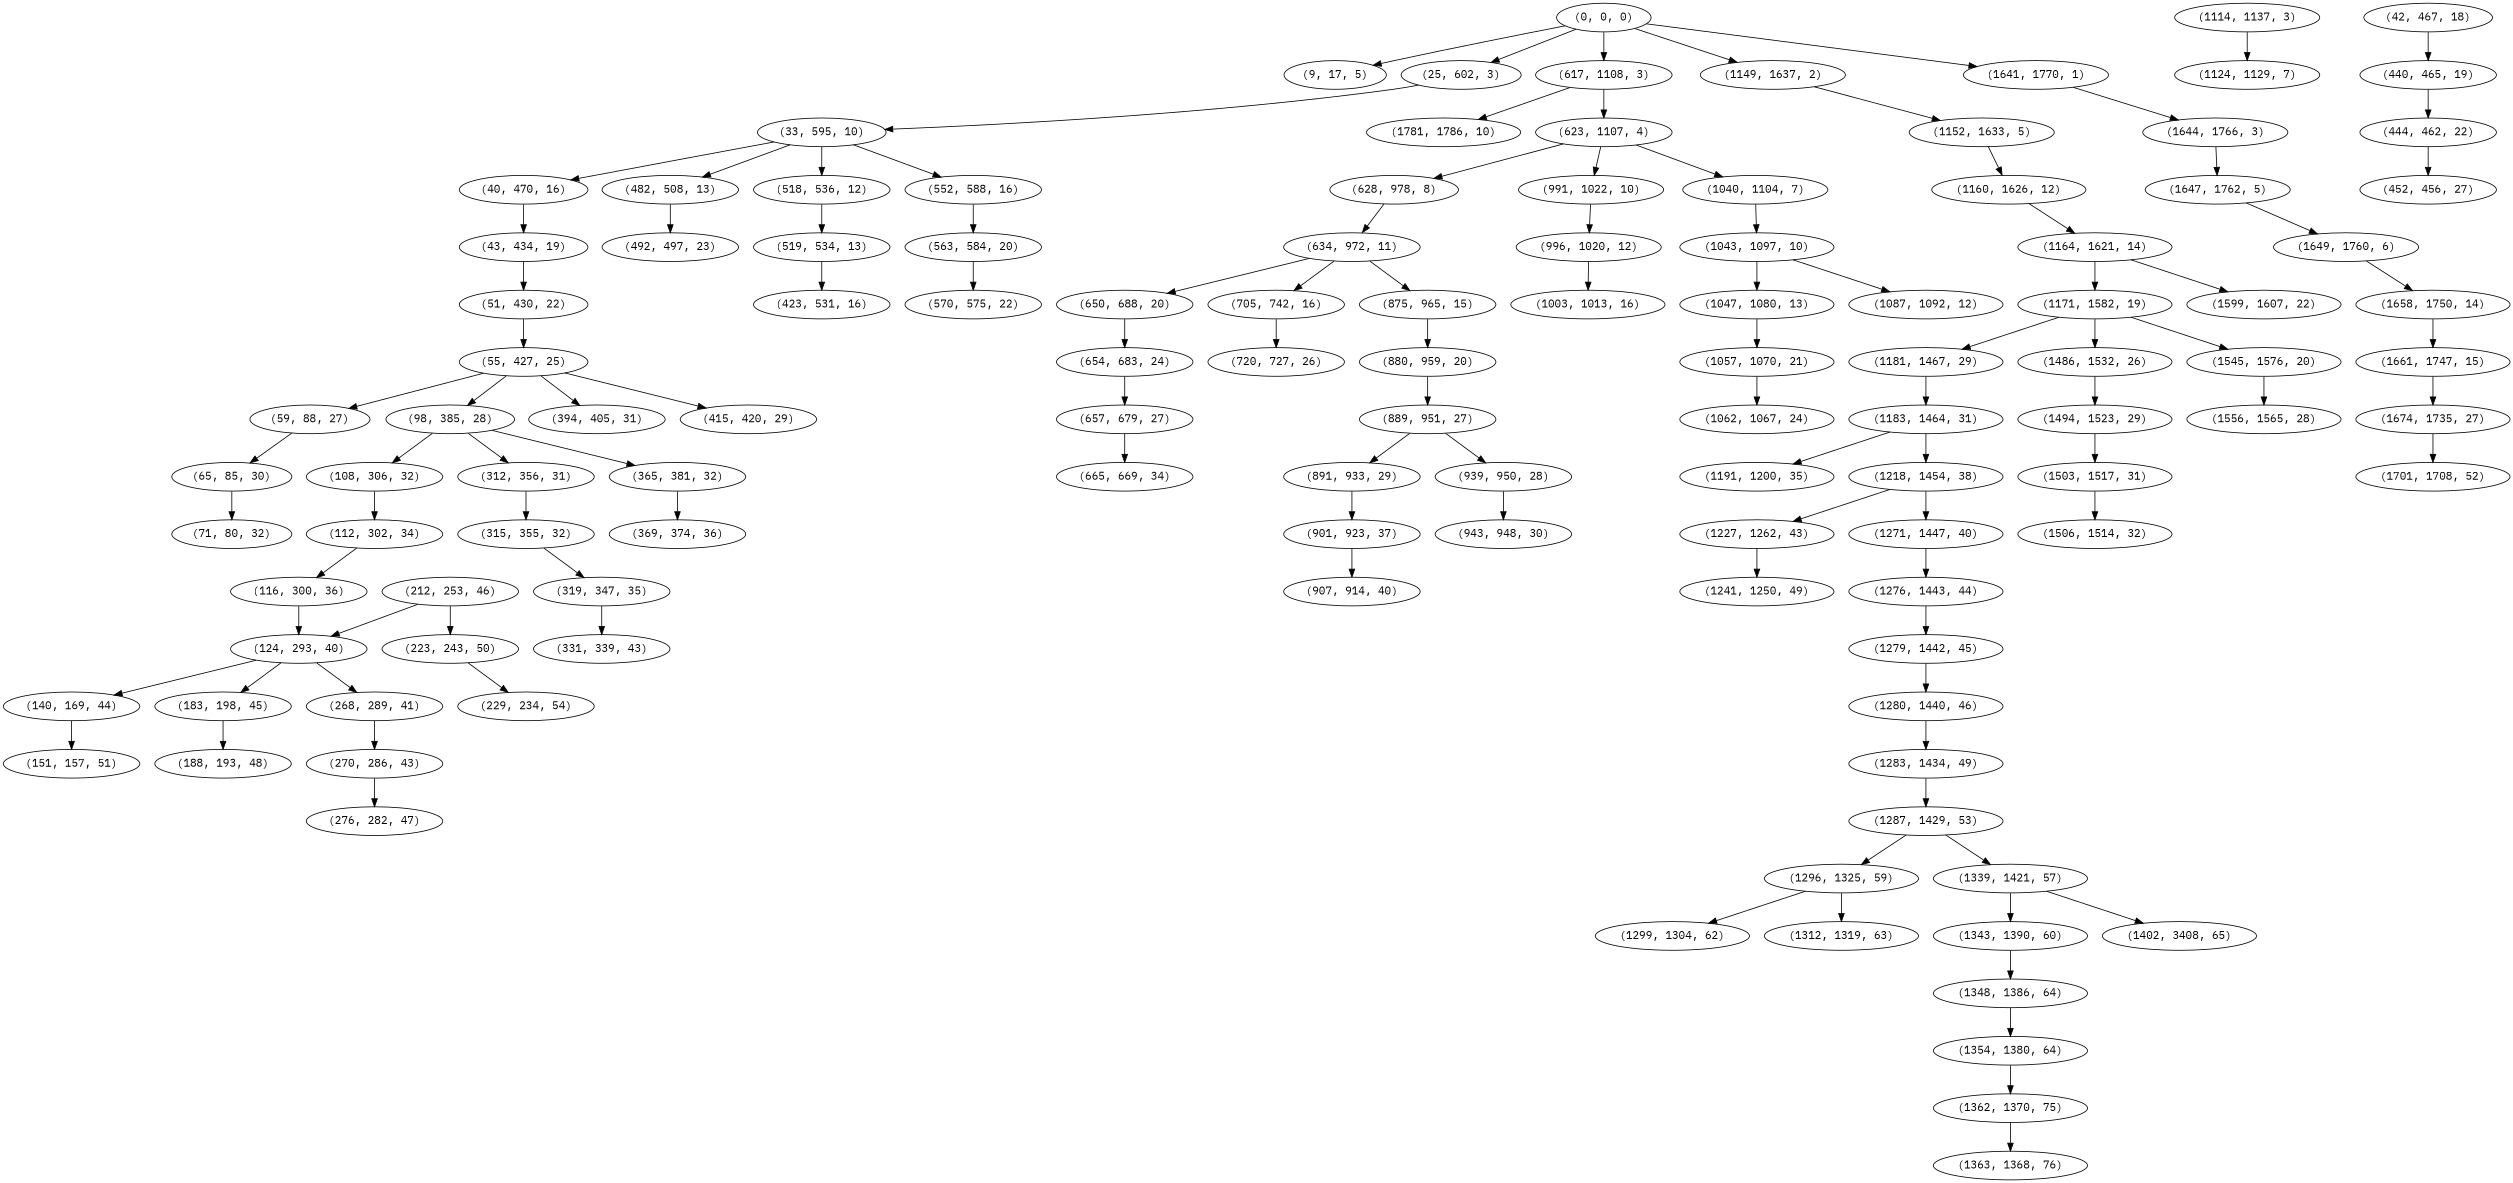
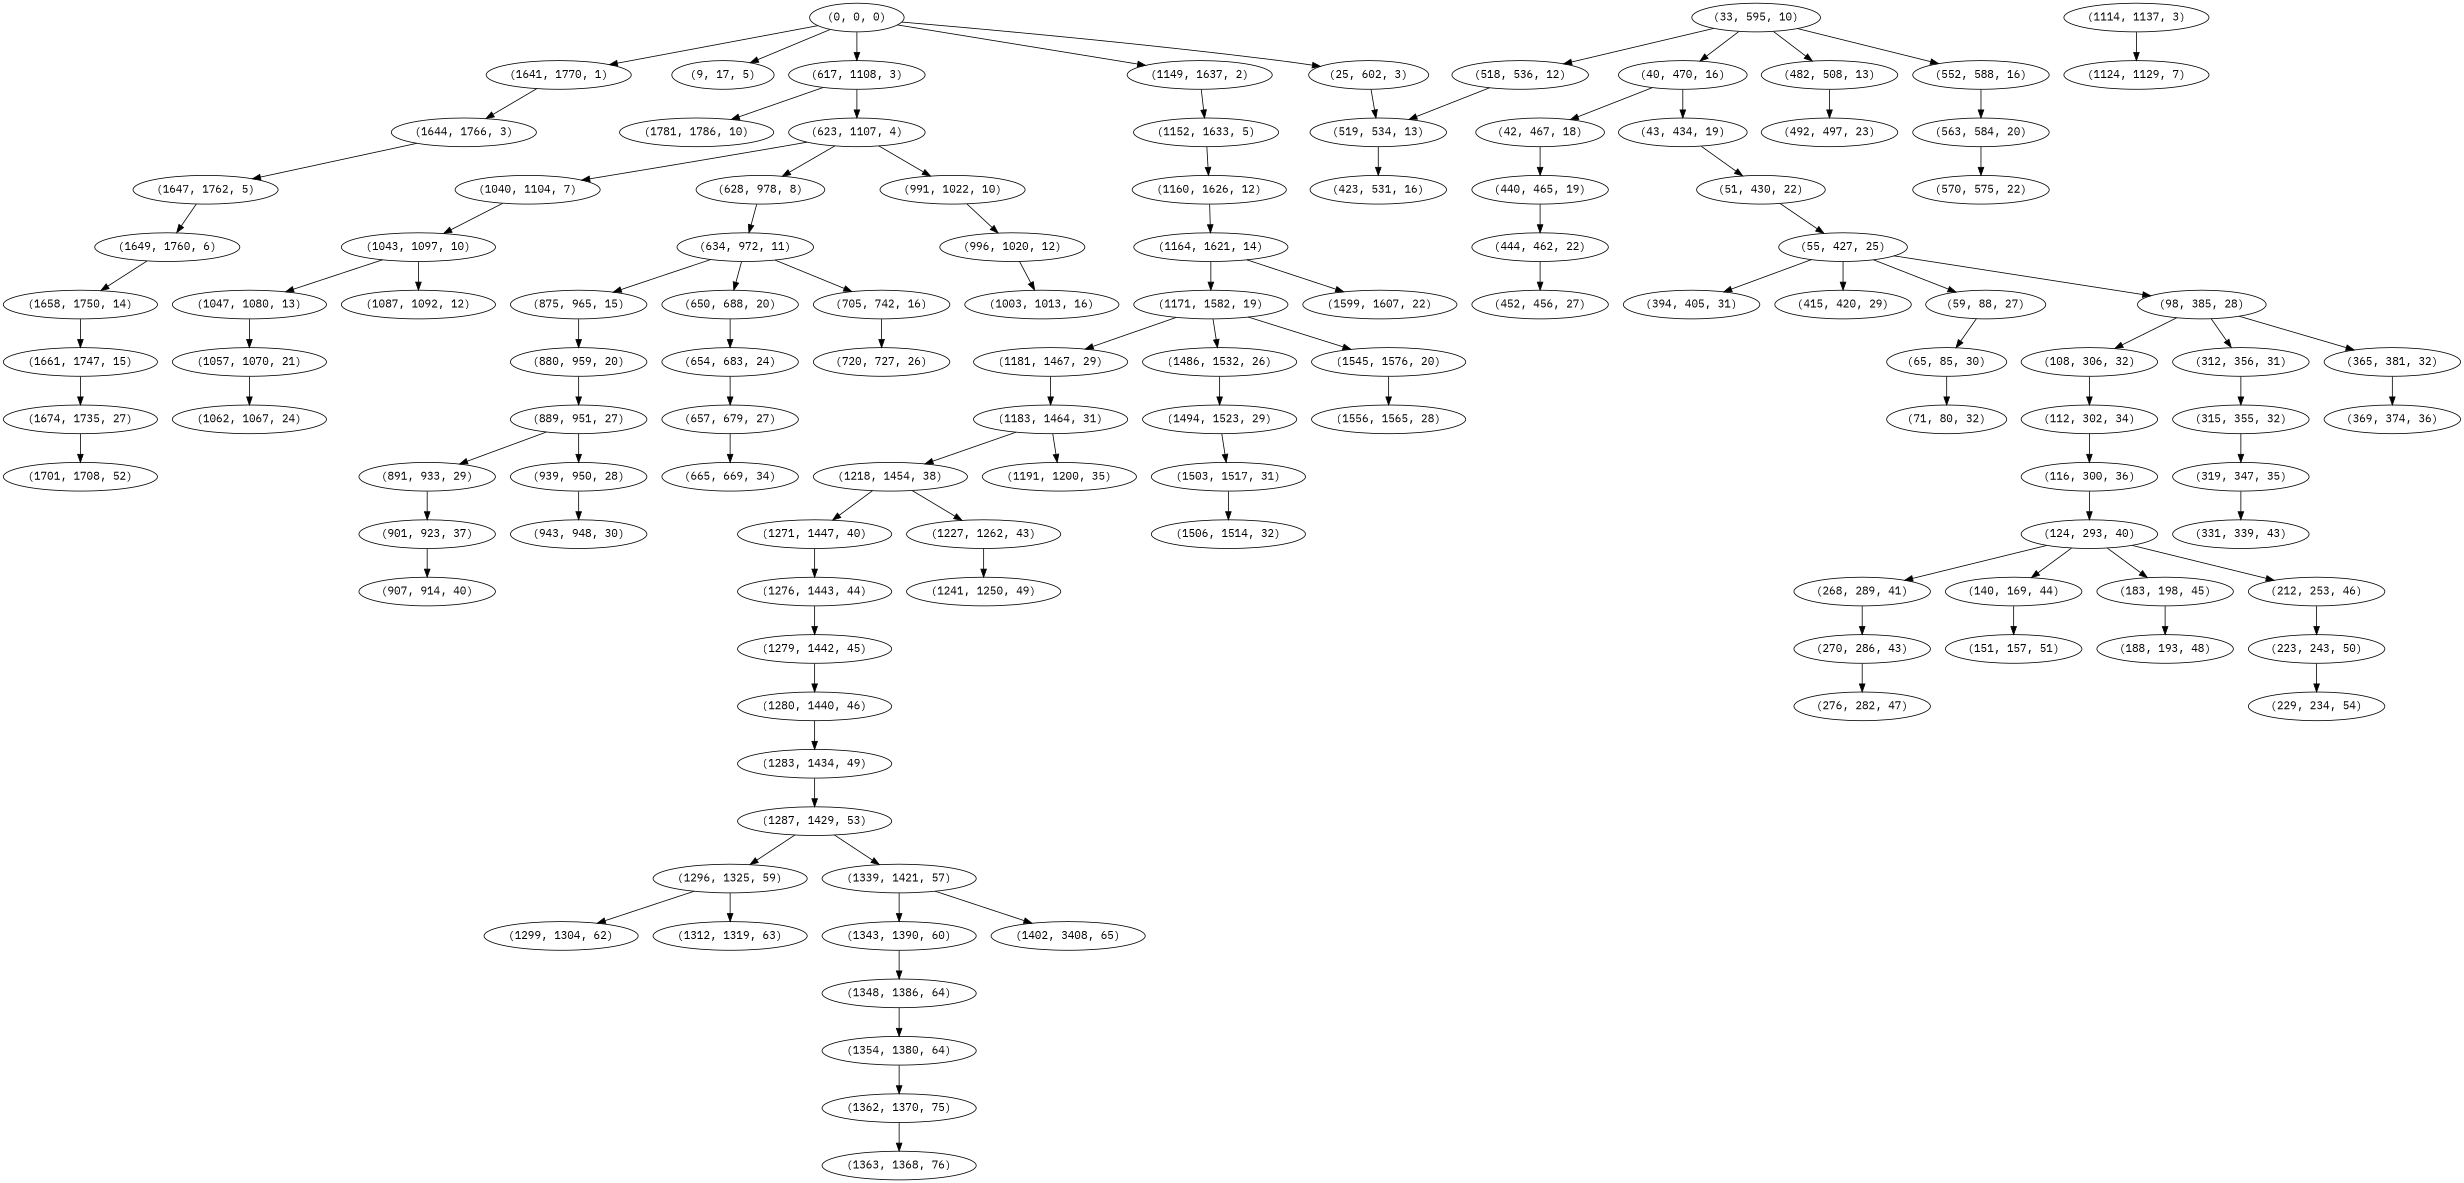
none -> (1615, 102)
(1156, 114) -> (1373, 100)
(378, 619) -> (2199, 562)
